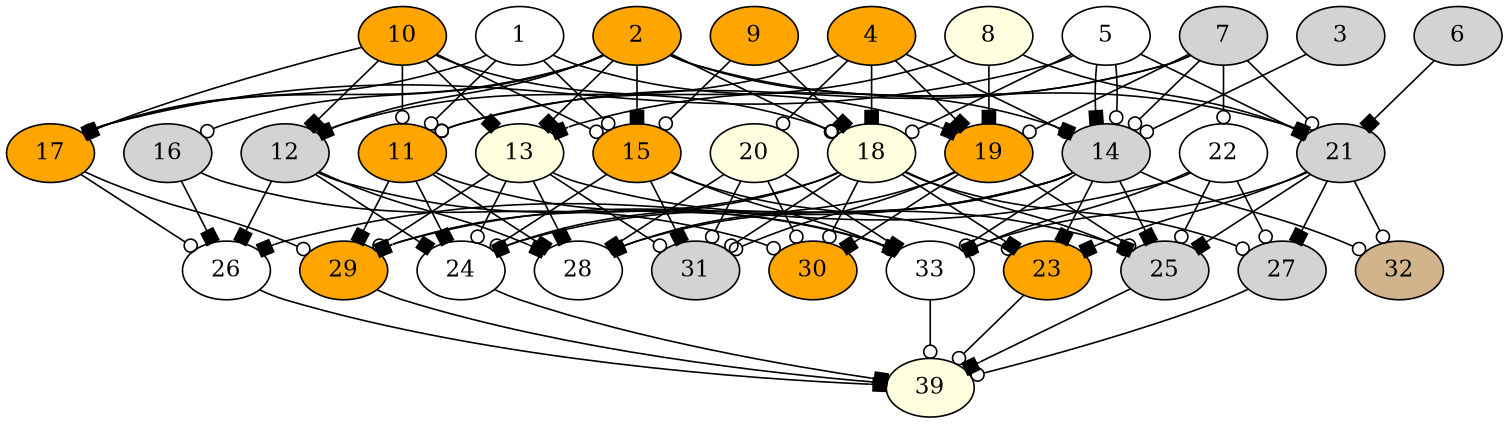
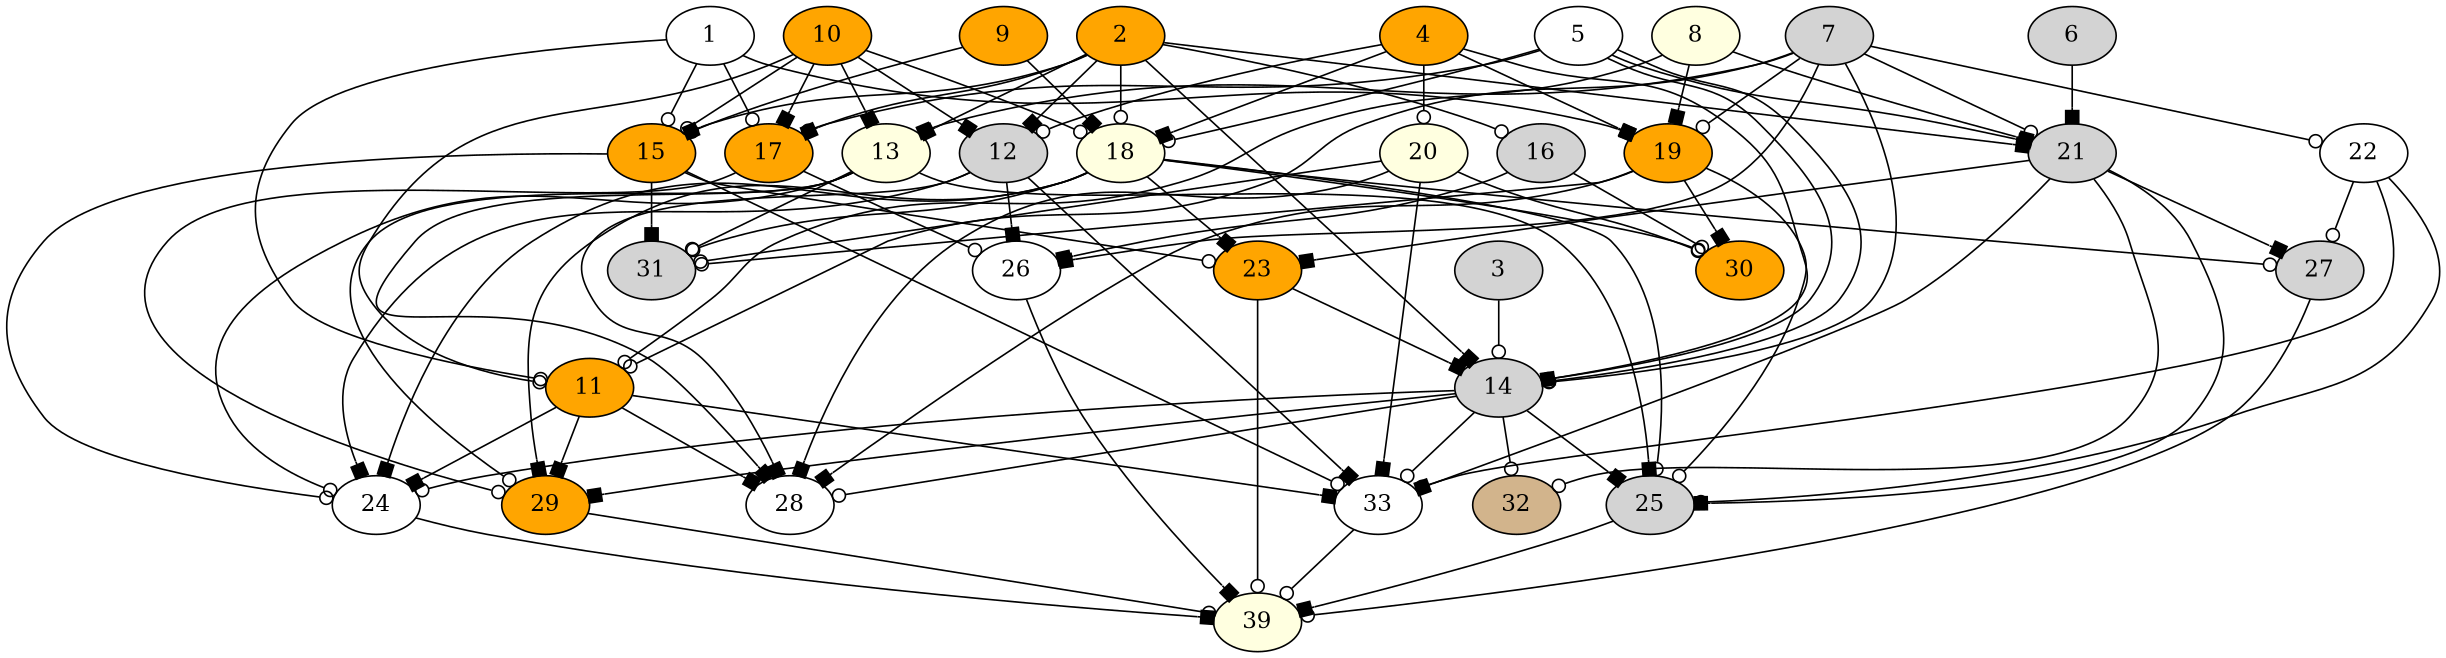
(1081, 204) -> (1371, 326)
(733, 212) -> (1438, 230)
